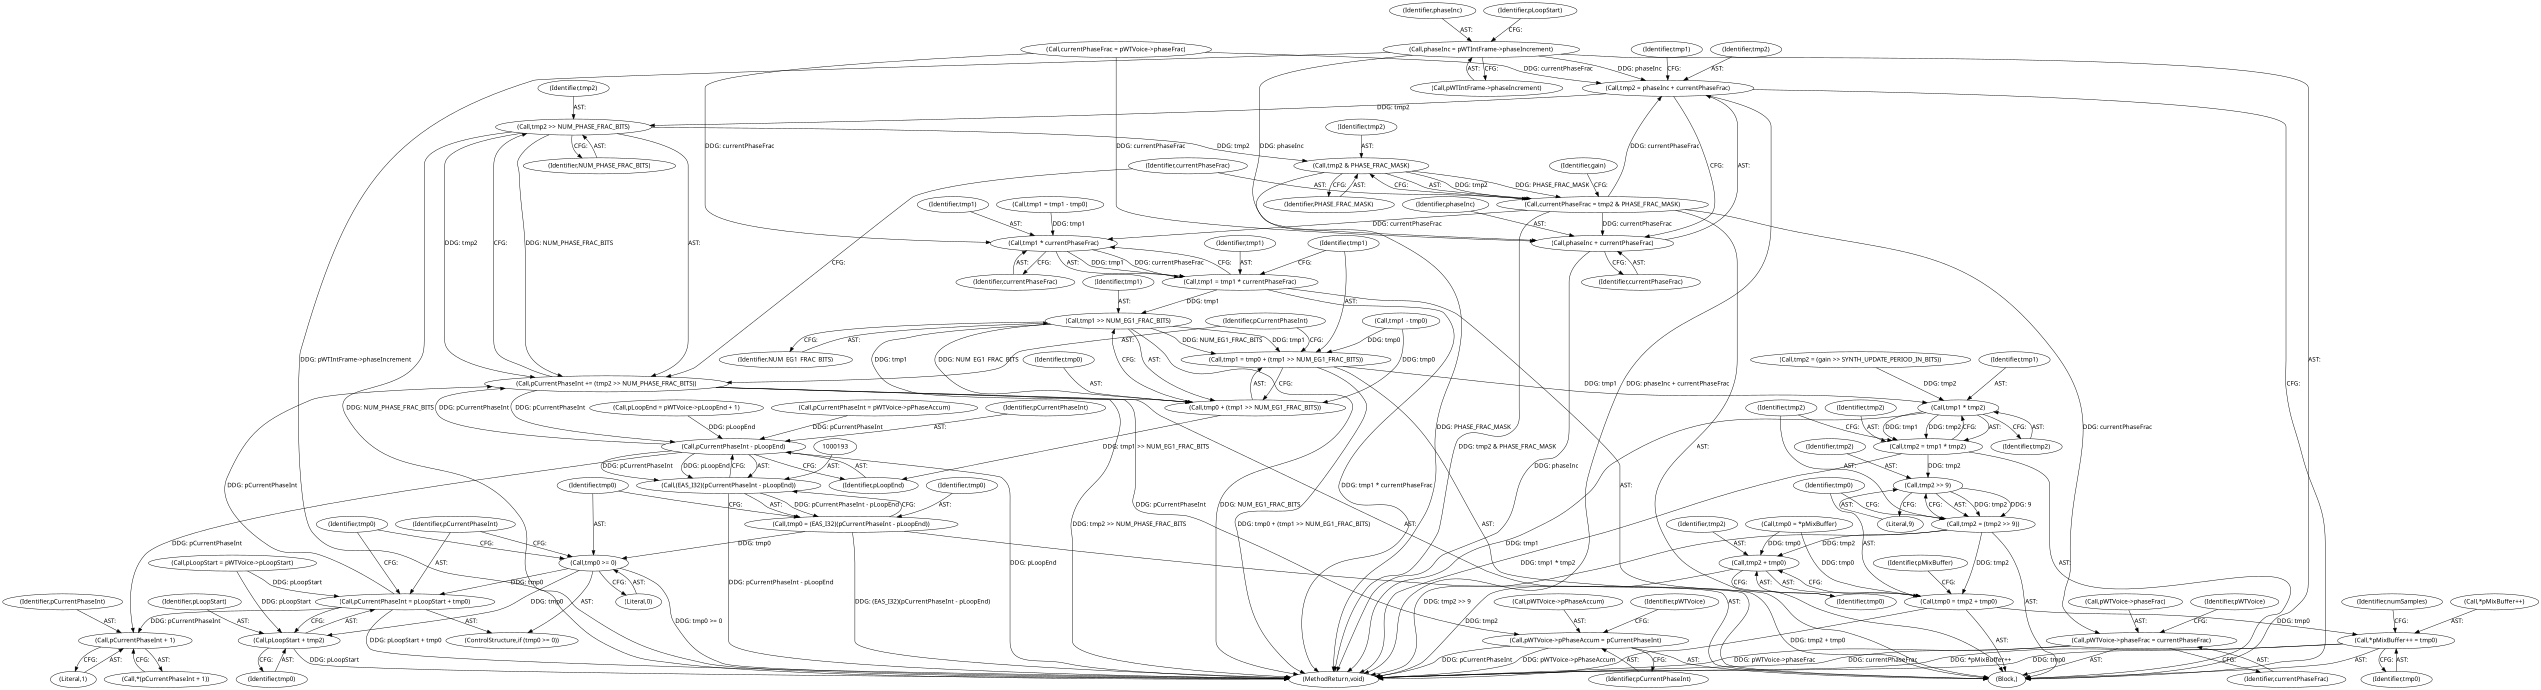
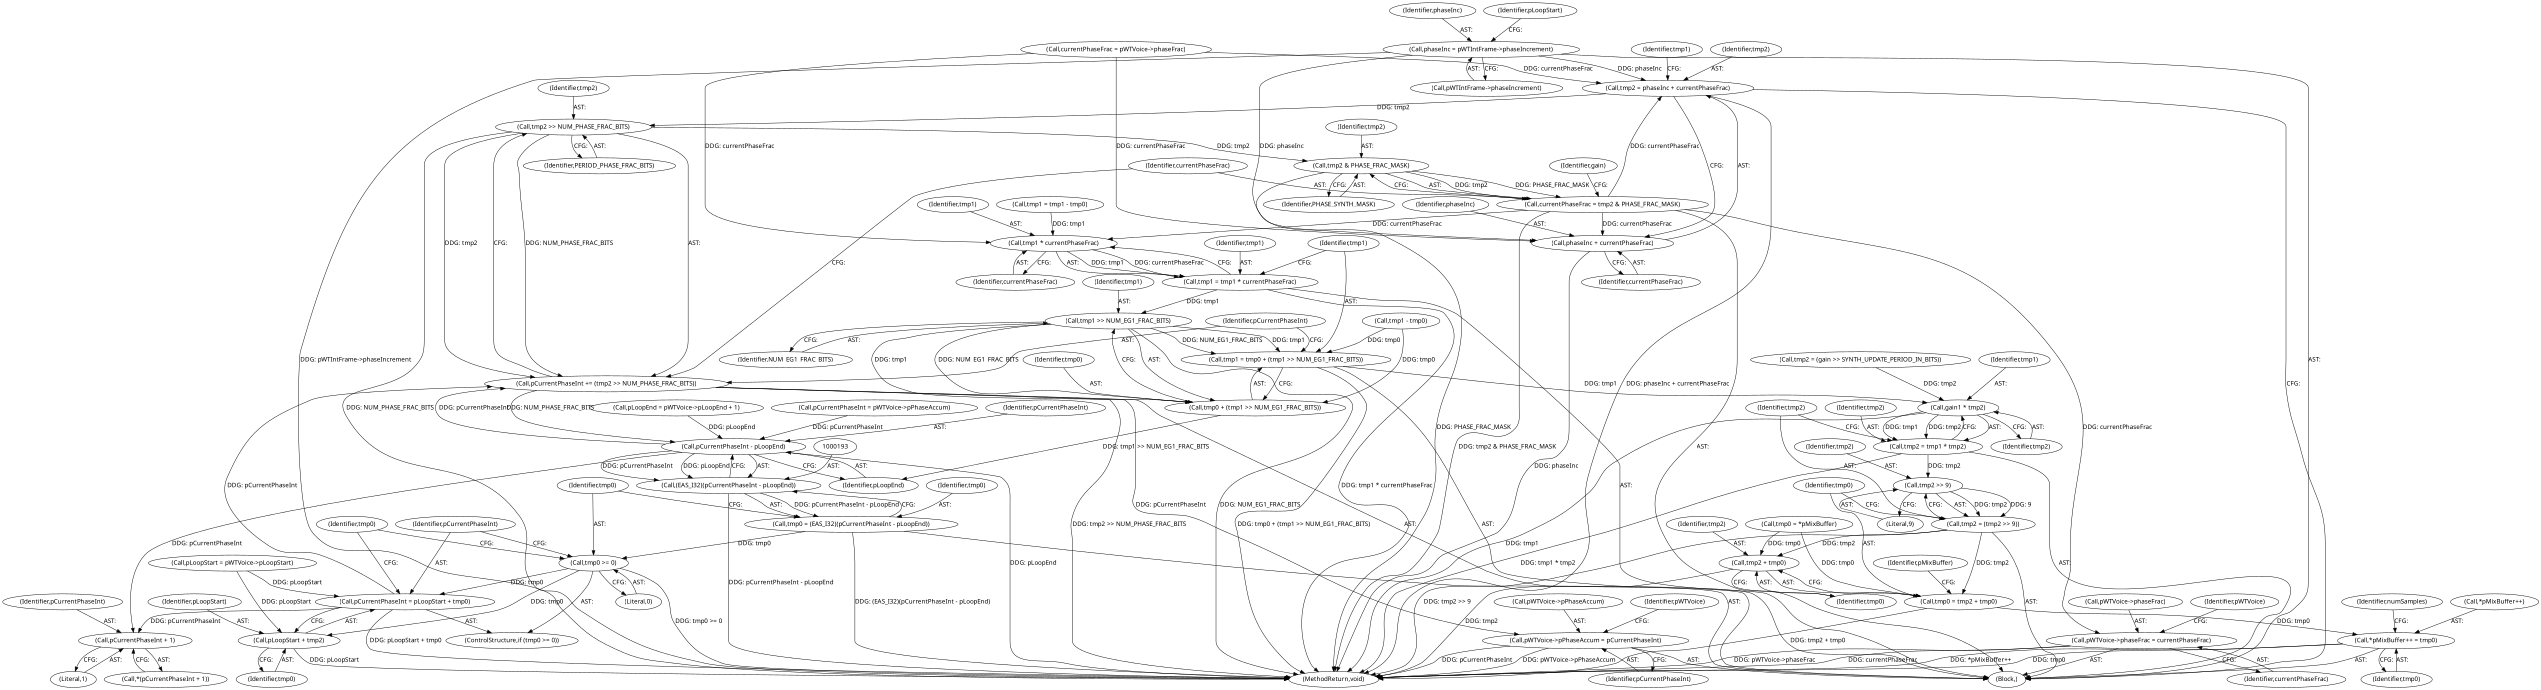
(599, 166) -> (599, 166)
(1329, 205) -> (1329, 205)
(550, 408) -> (550, 408)
(1958, 408) -> (1958, 408)
(1988, 637) -> none
